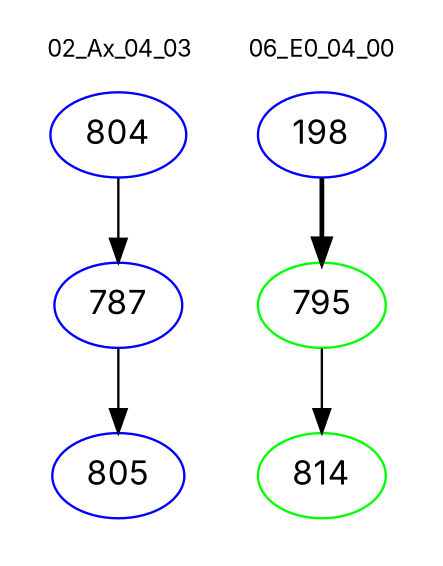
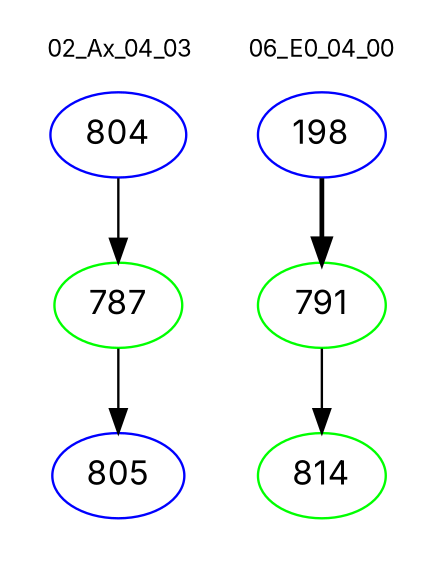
(118, 305) -> (118, 305)
(322, 305) -> (322, 305)
